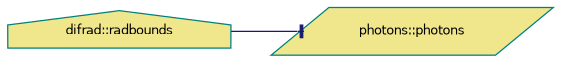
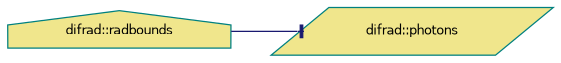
(412, 31) -> (412, 31)
